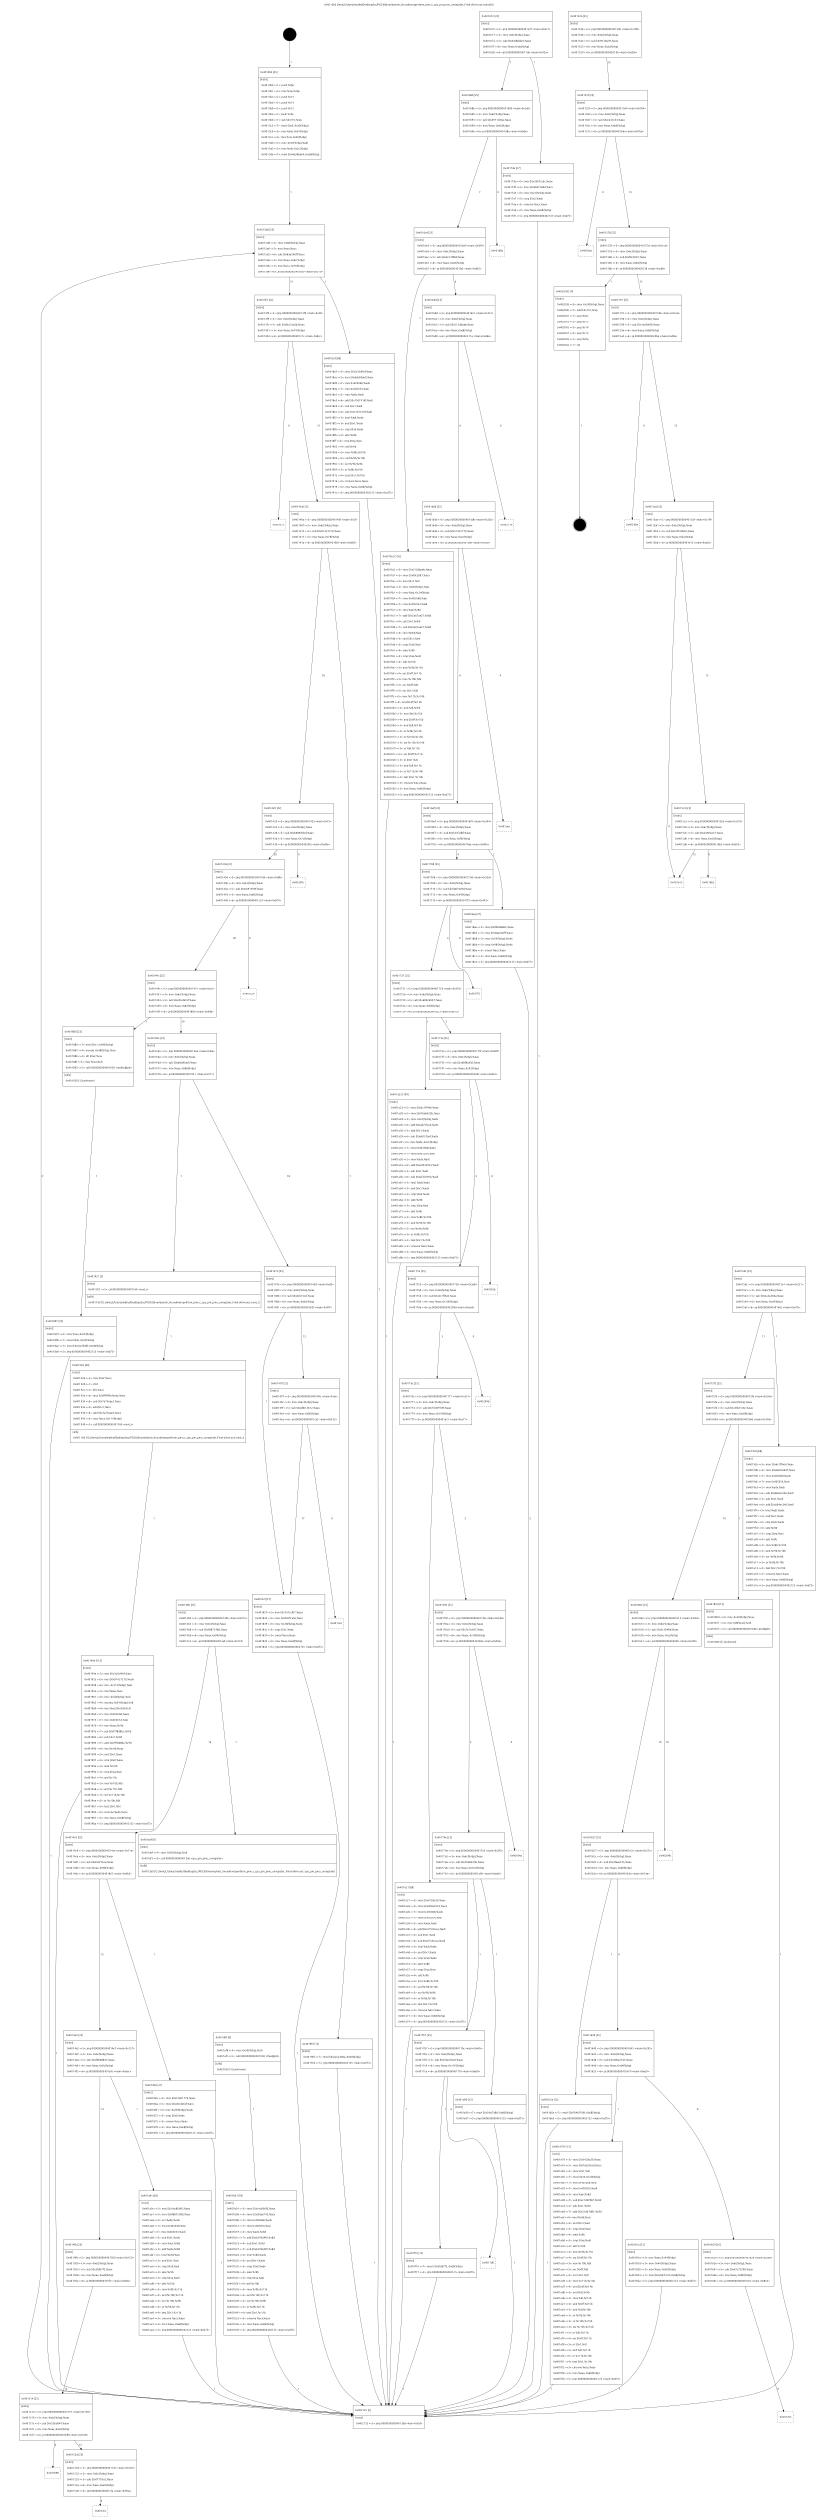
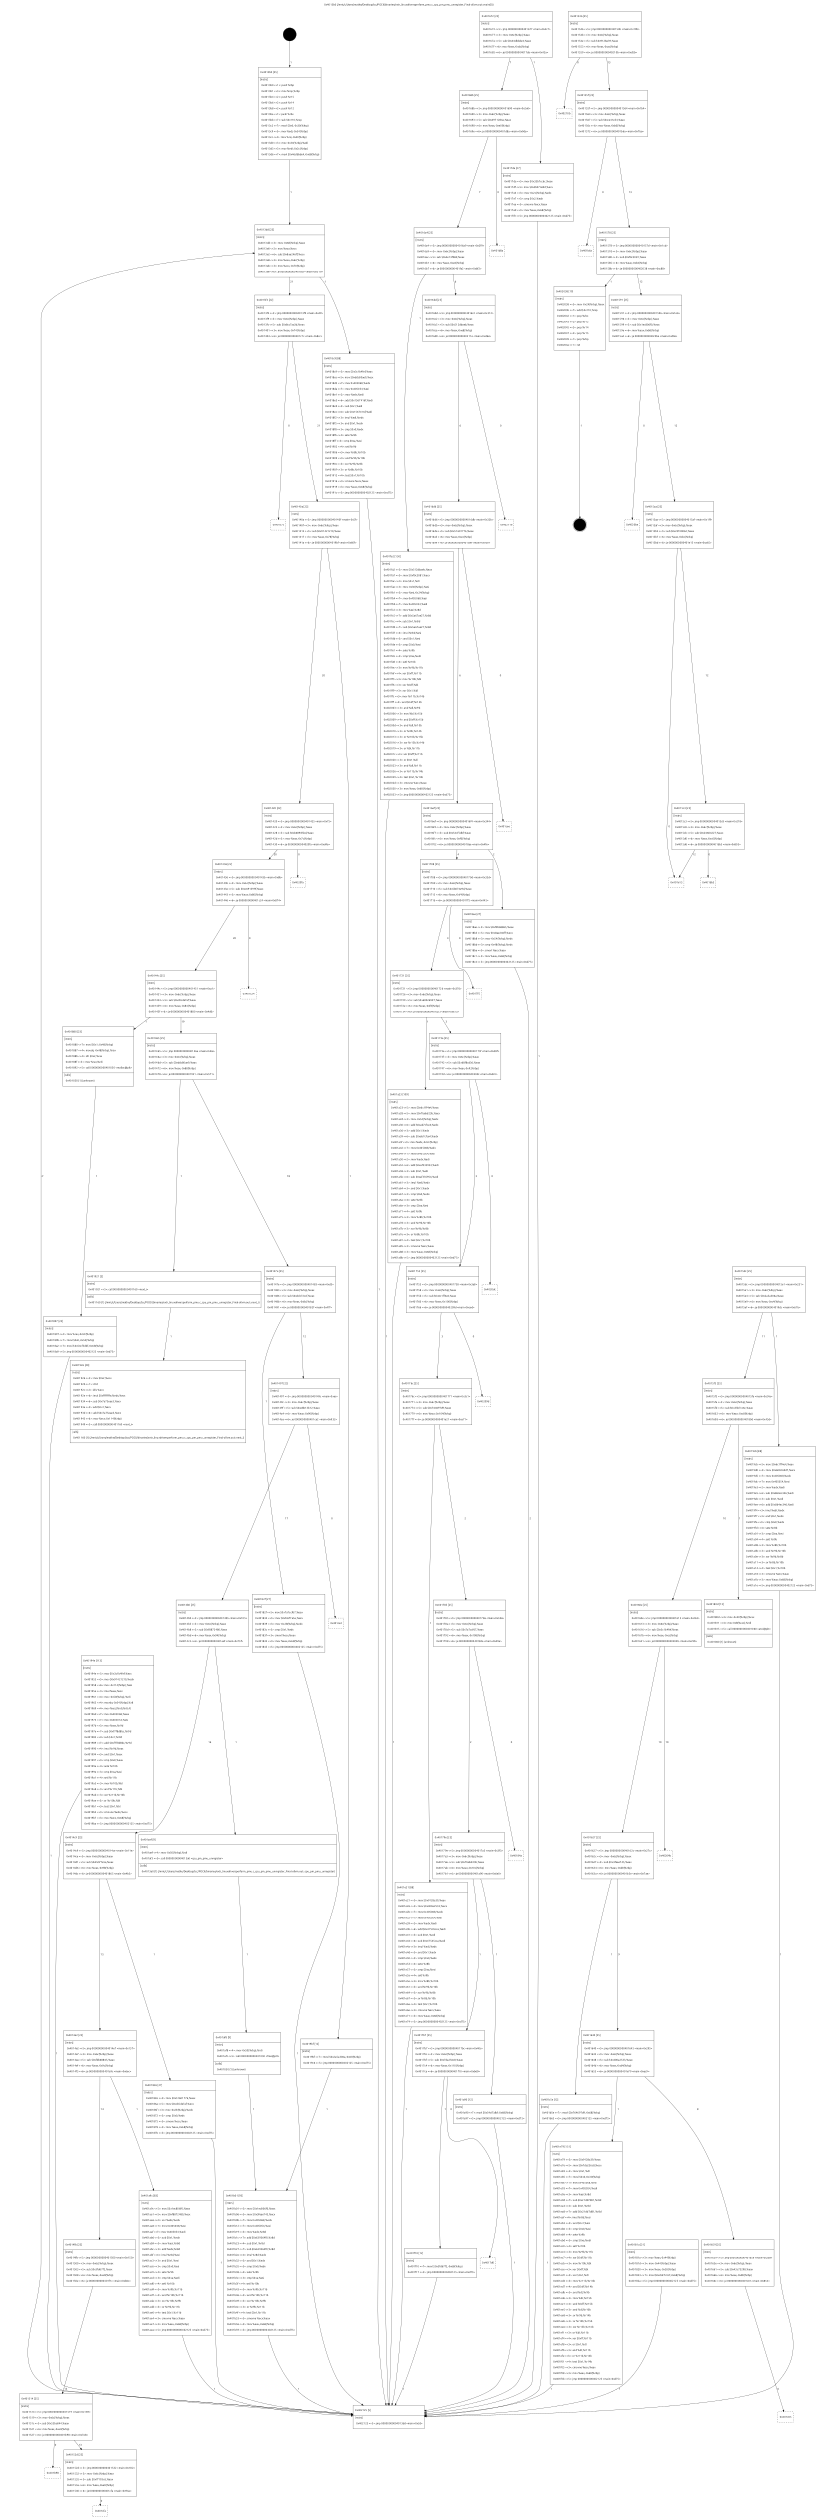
none -> (564, 114)
(297, 1508) -> (259, 1511)
(141, 1548) -> none
none -> (242, 1954)
(349, 2237) -> (309, 2128)
